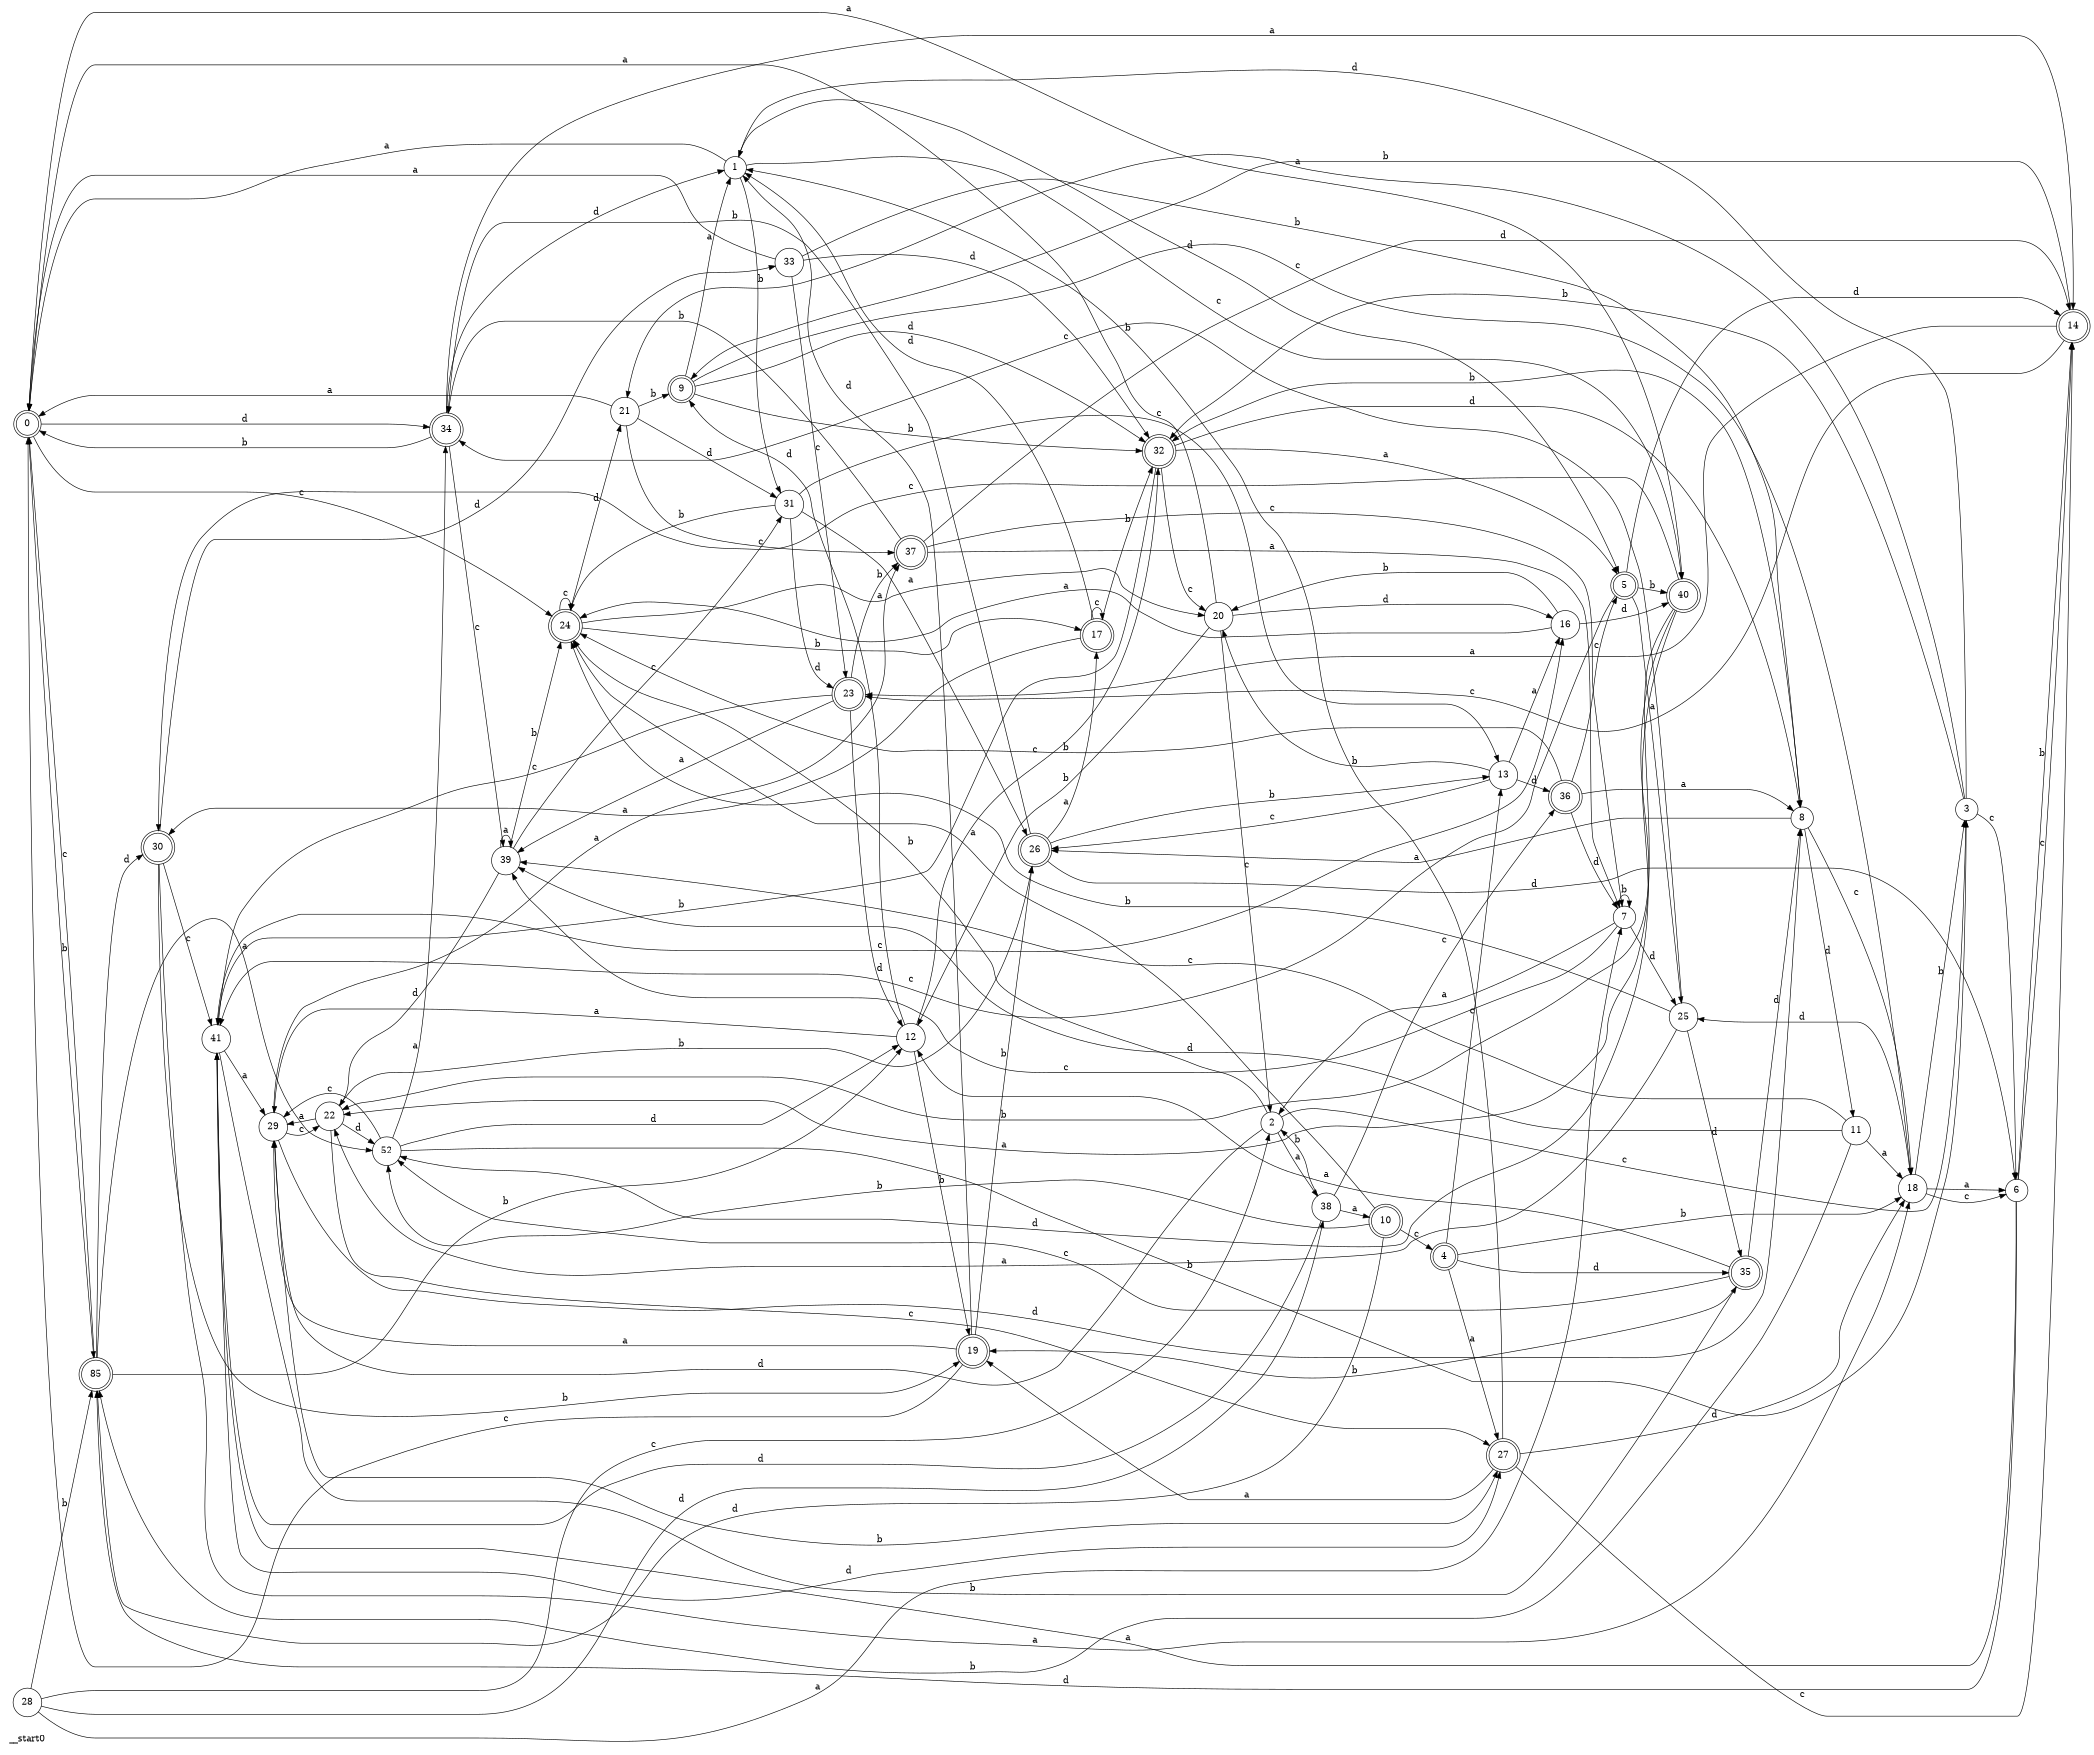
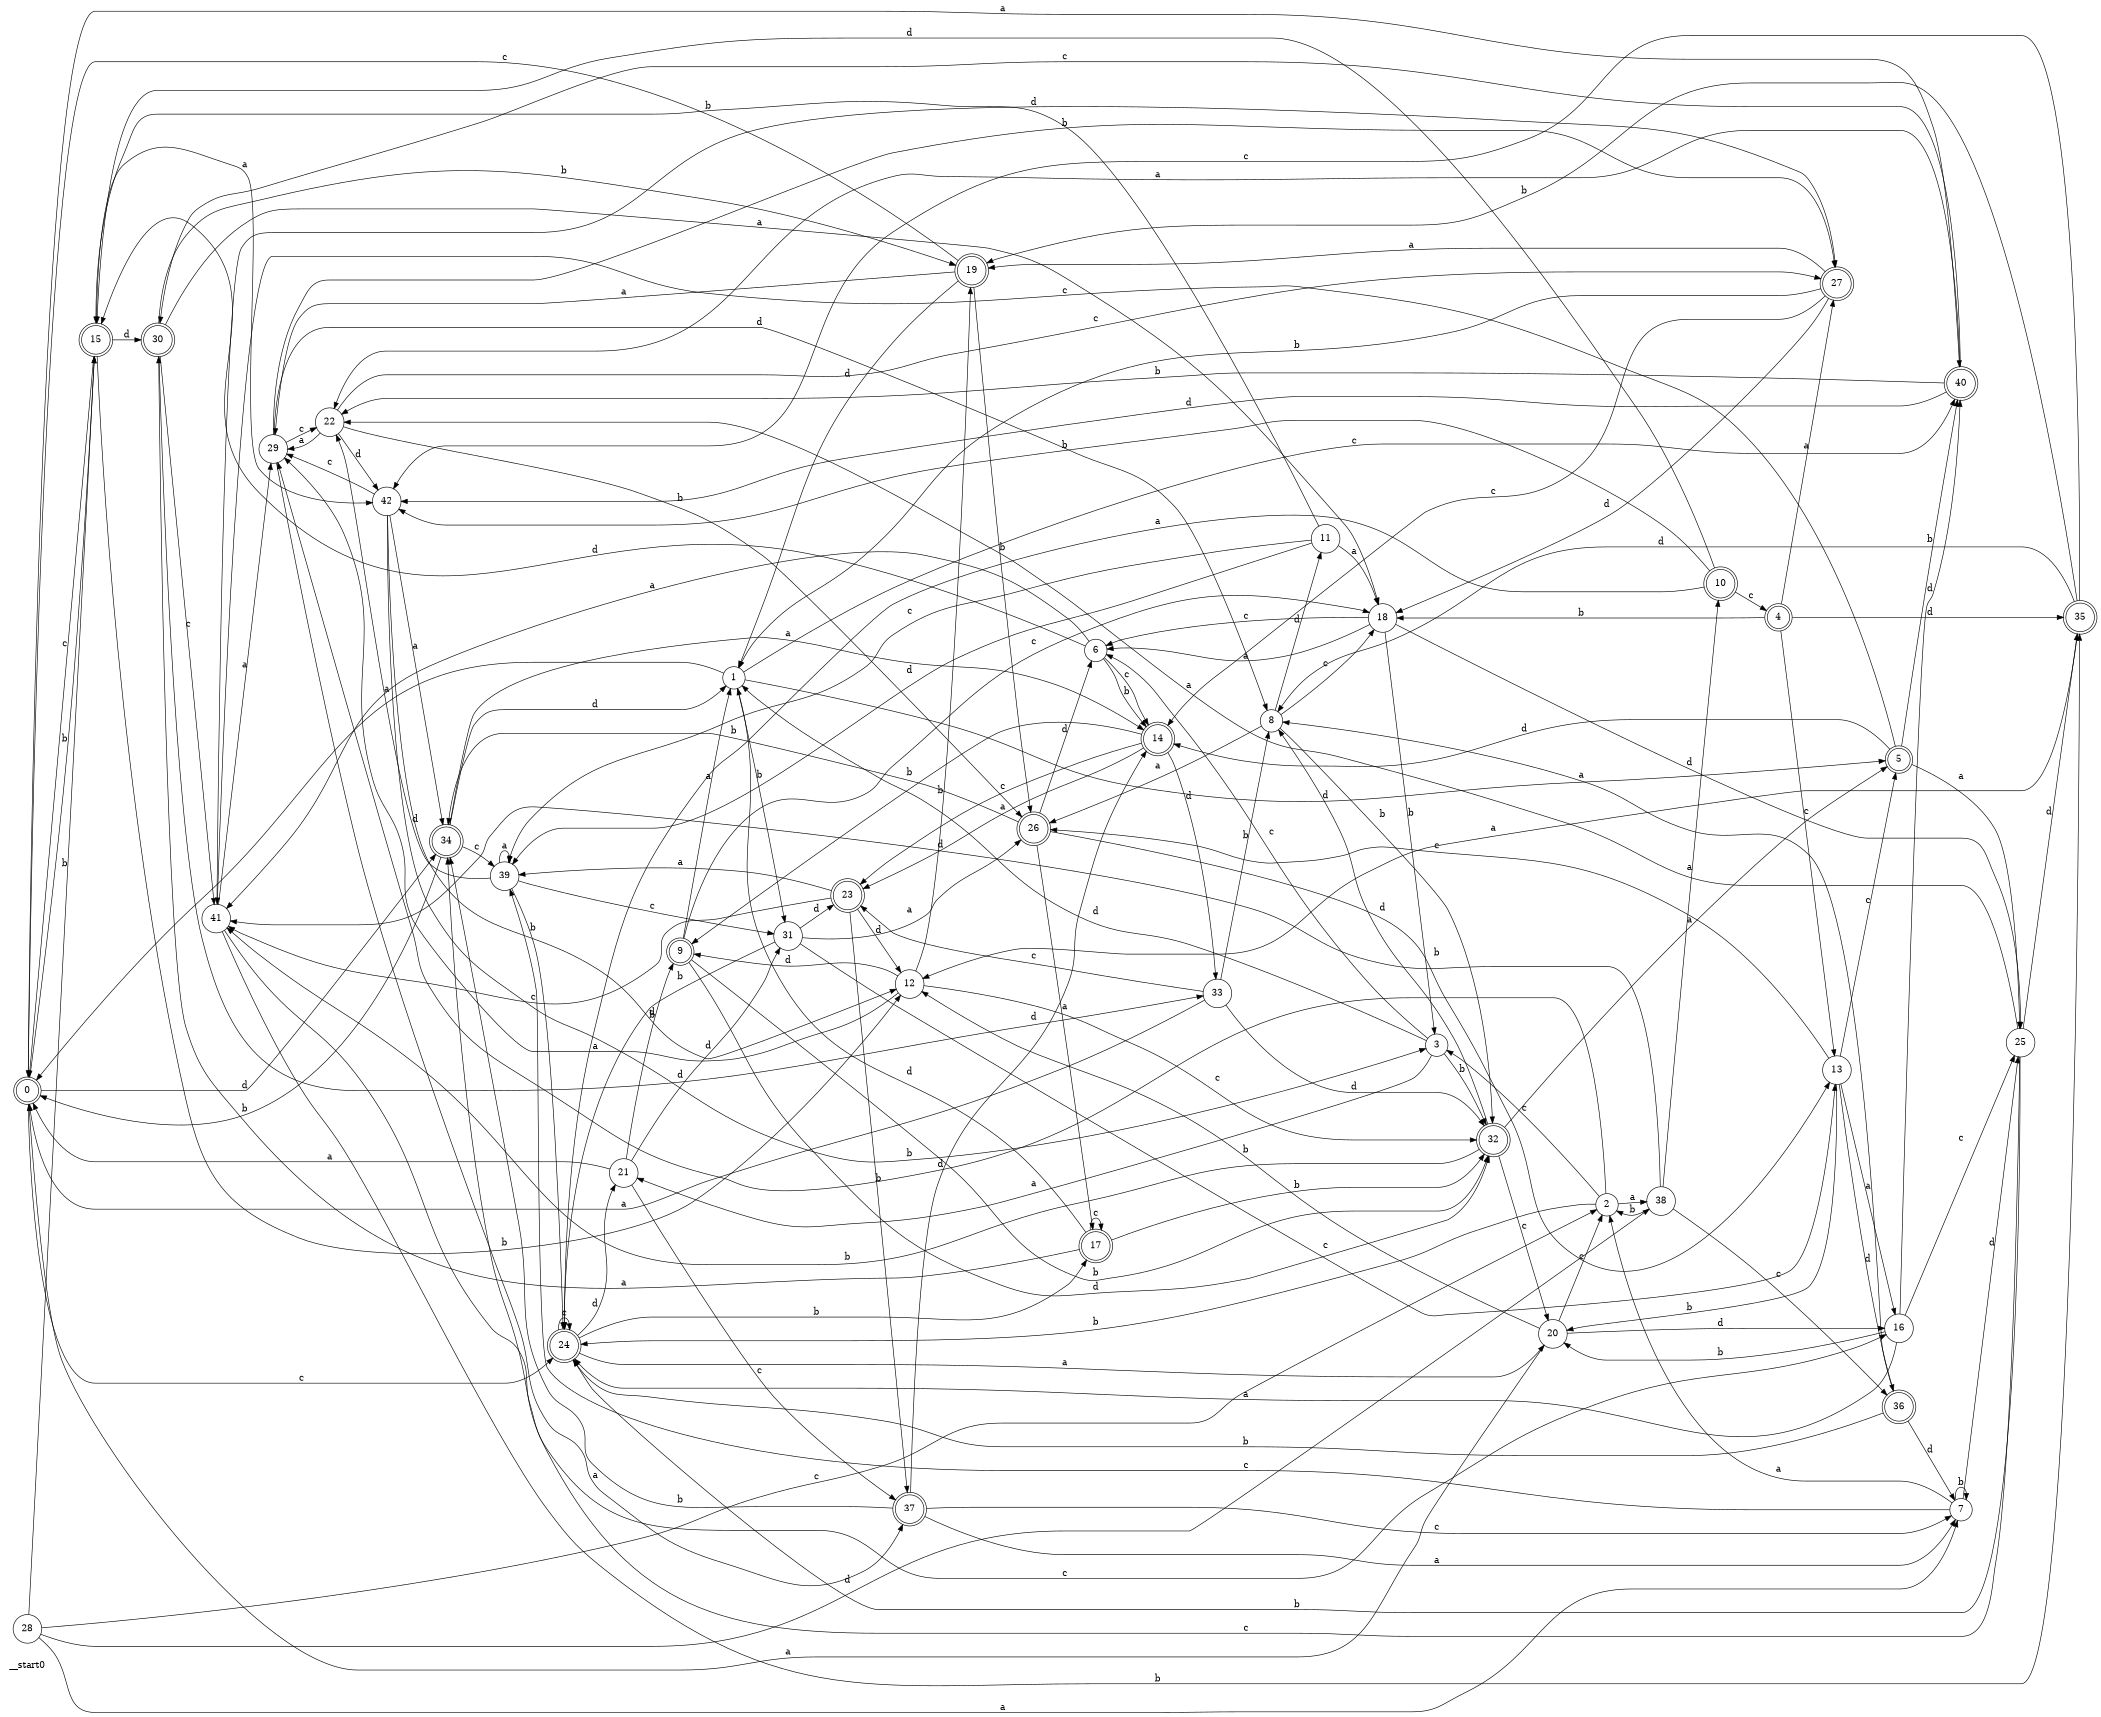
(1597, 665) -> (1867, 918)
none -> (1199, 855)
(387, 1151) -> (387, 501)
none -> (1959, 1188)
(96, 1374) -> (96, 340)
